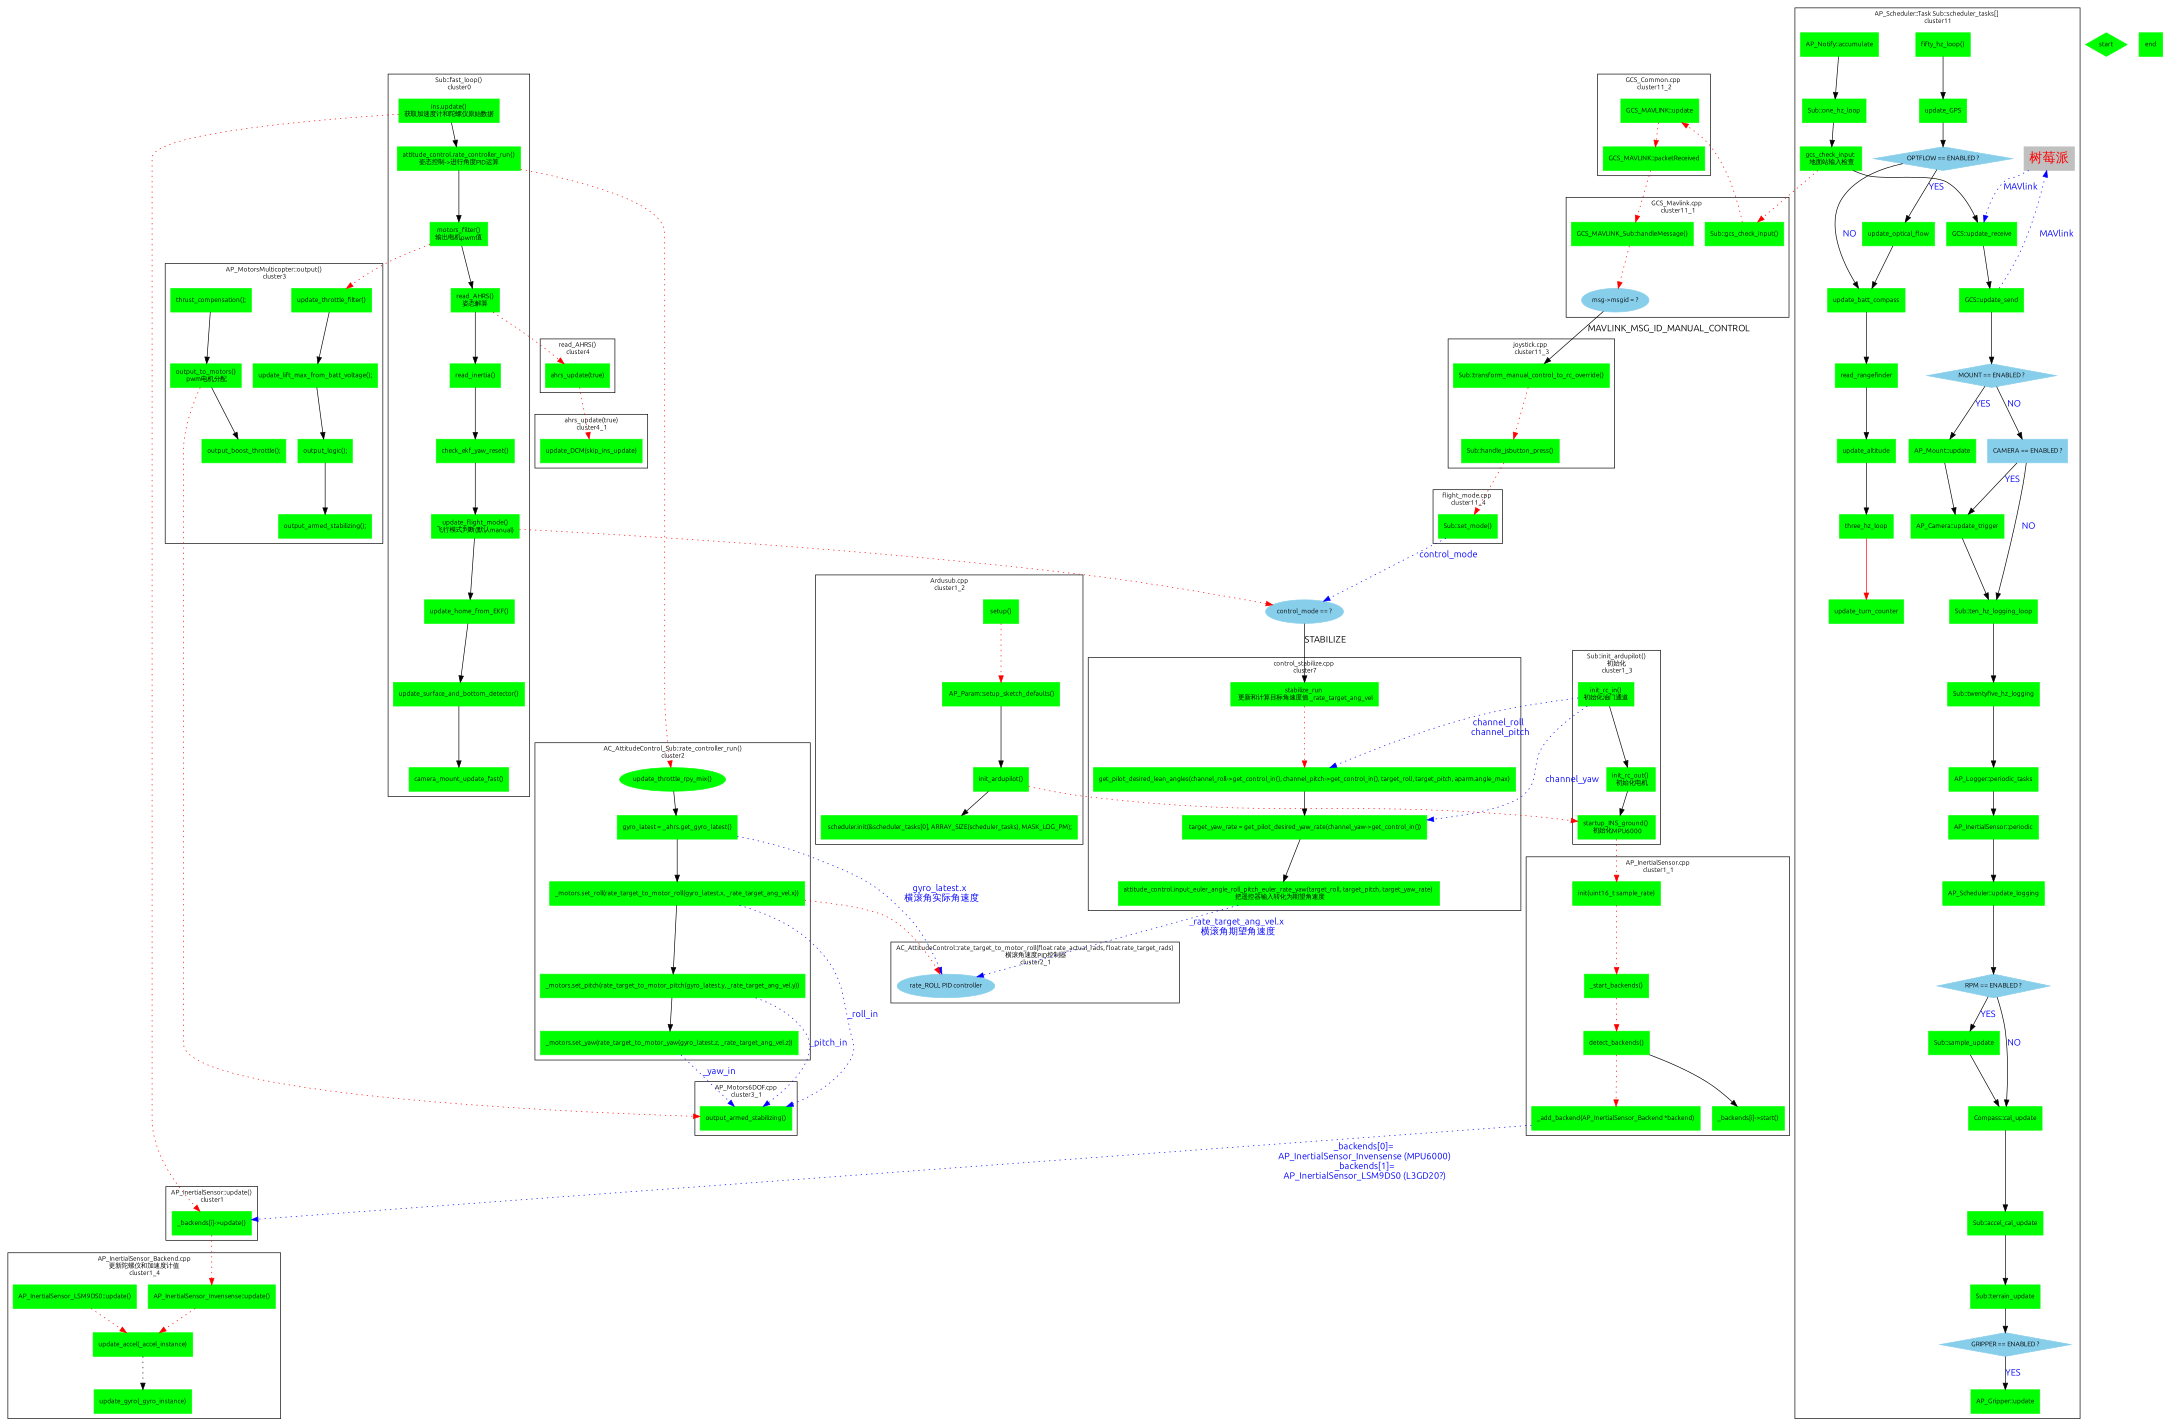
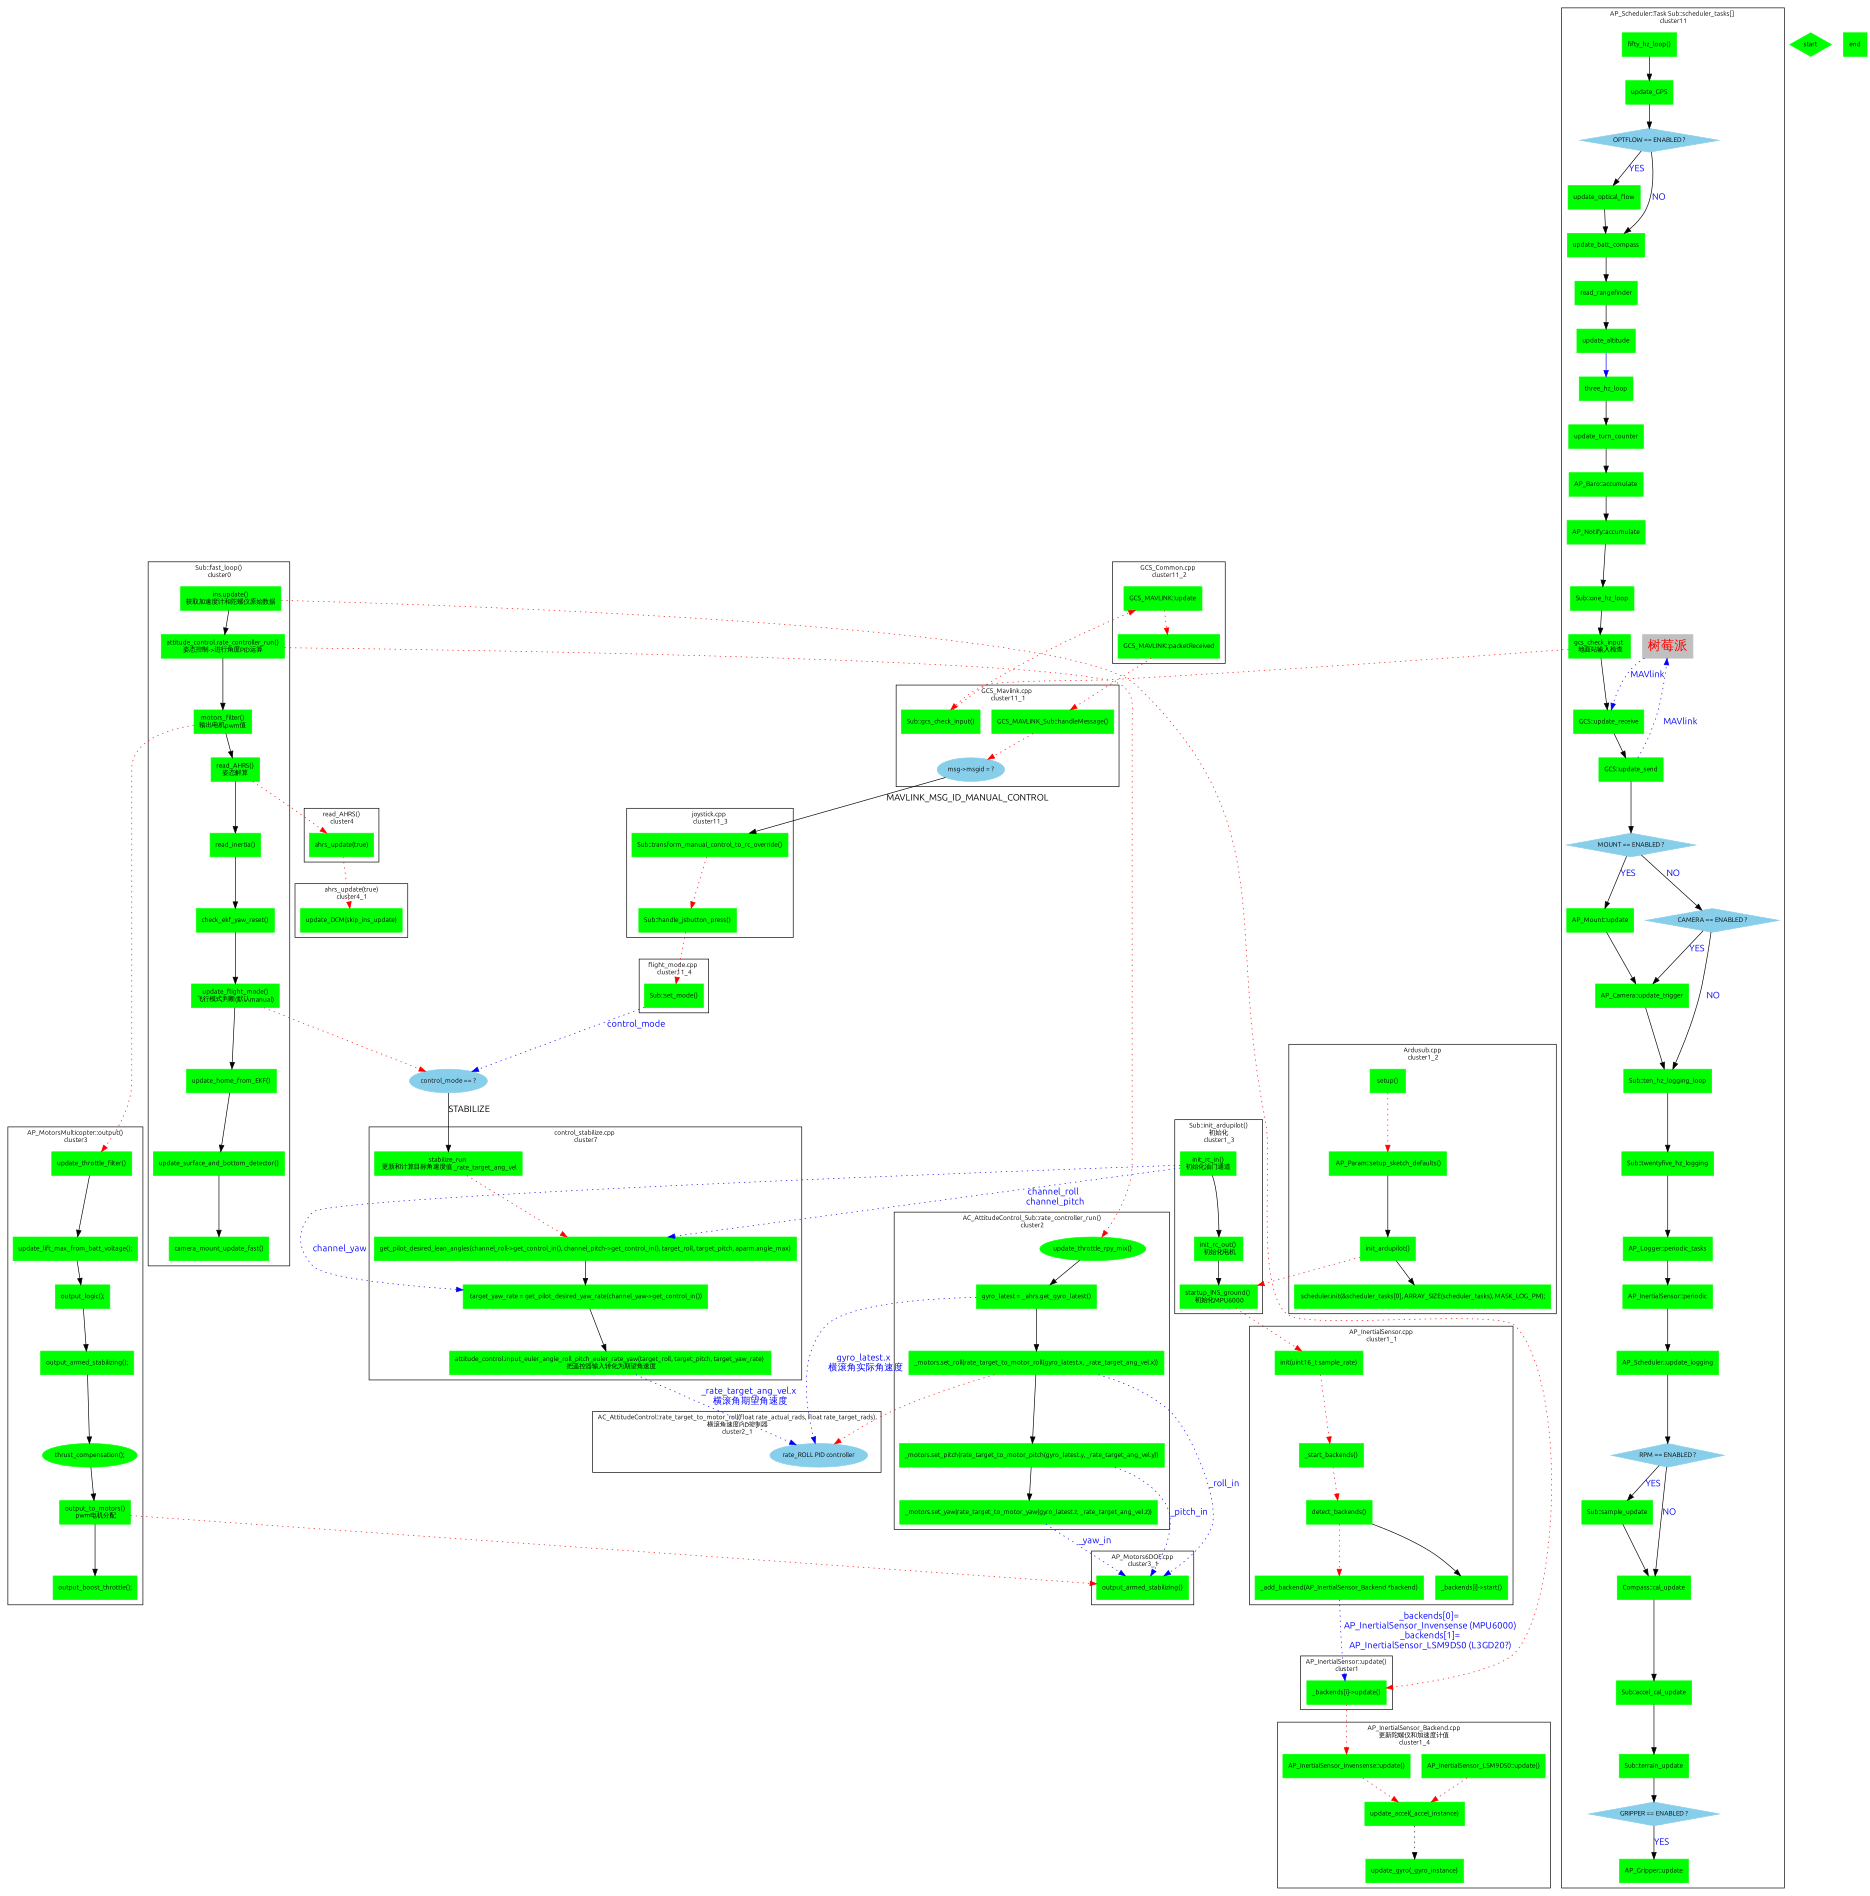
(211, 300) -> (90, 1455)
(2028, 451) -> (1712, 920)
none -> (1606, 484)
(1866, 485) -> (1606, 362)
(1866, 566) -> (1606, 409)
none -> (88, 1406)
